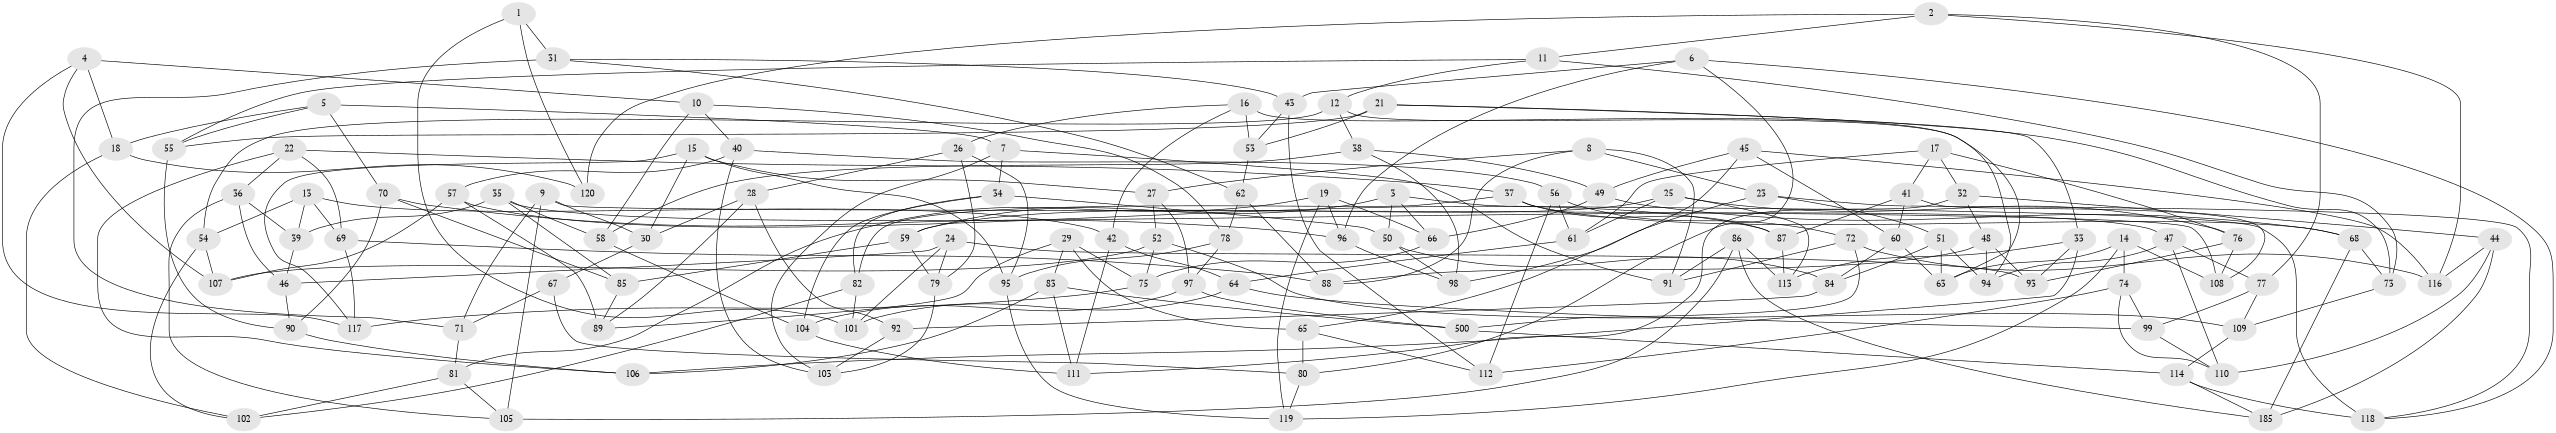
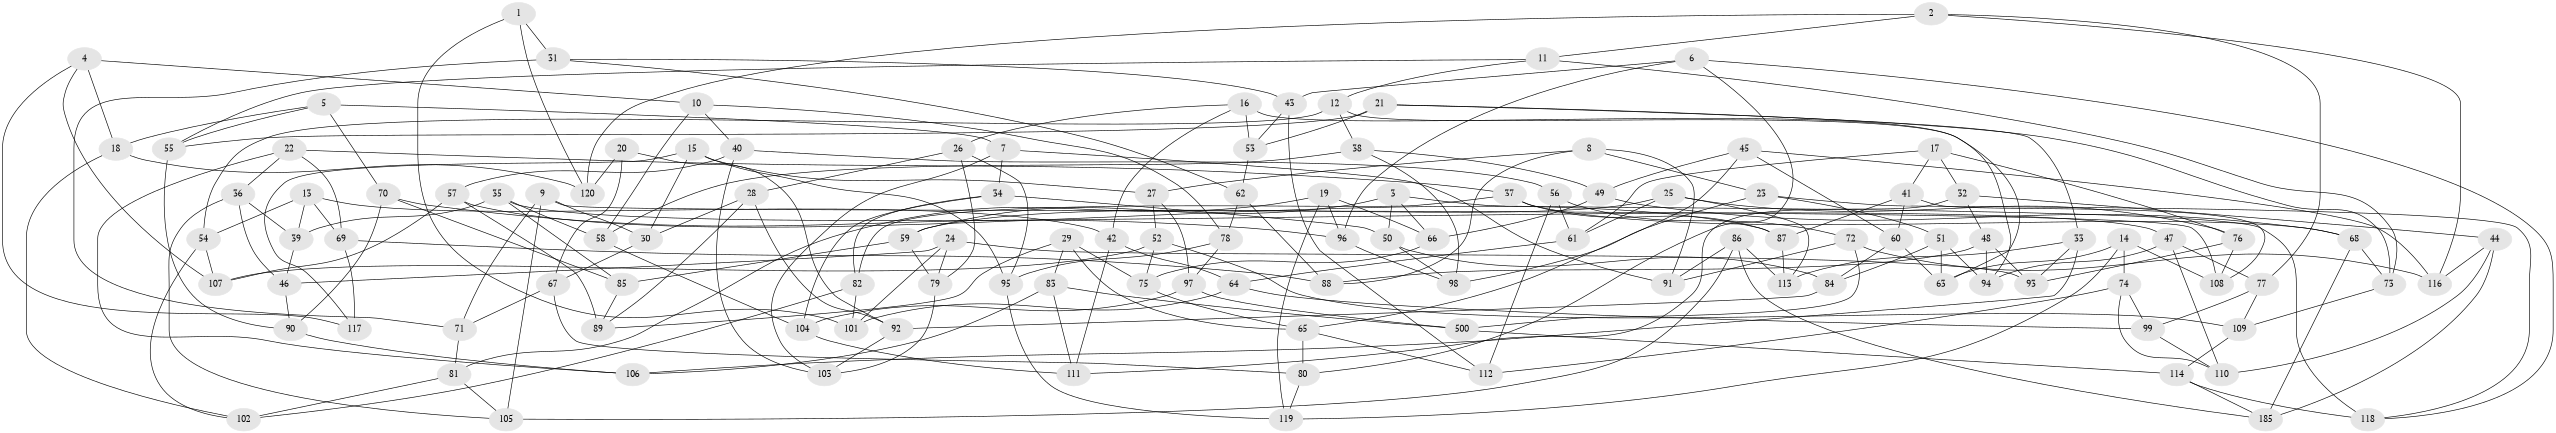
none -> (622, 149)
(825, 308) -> (1221, 312)
